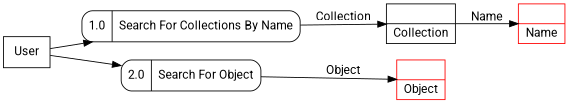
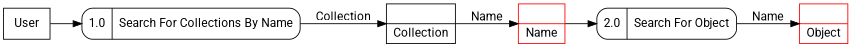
(81, 60) -> (577, 24)
(343, 71) -> (768, 17)
